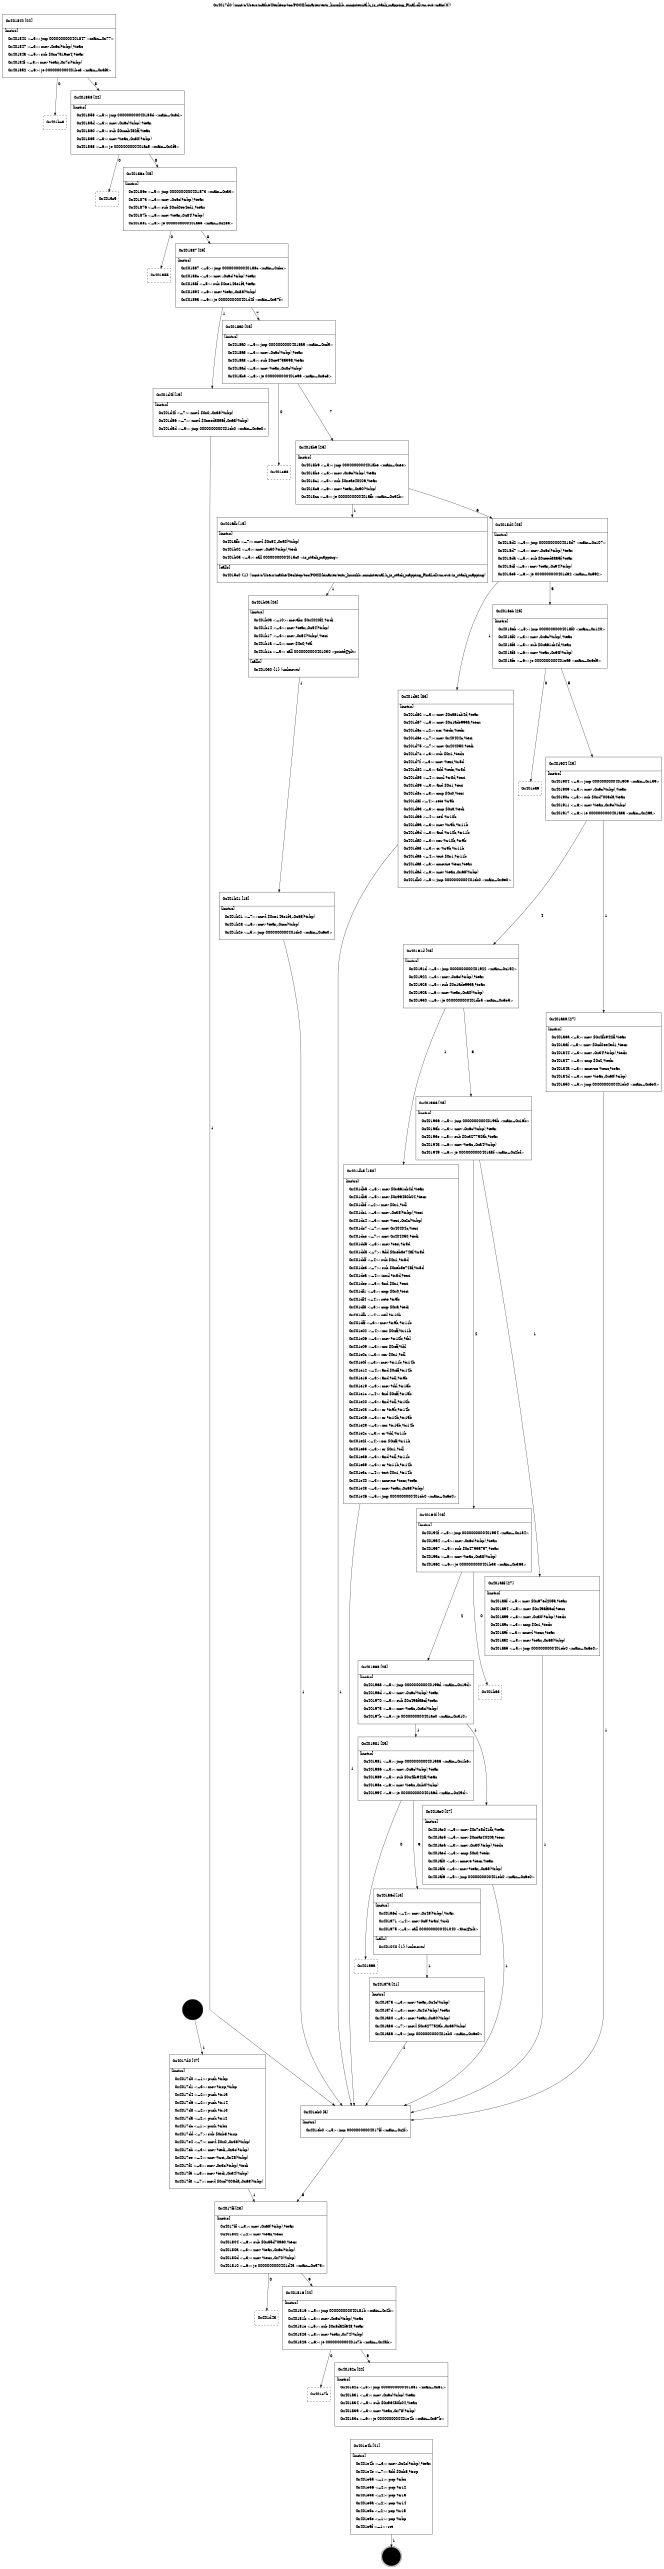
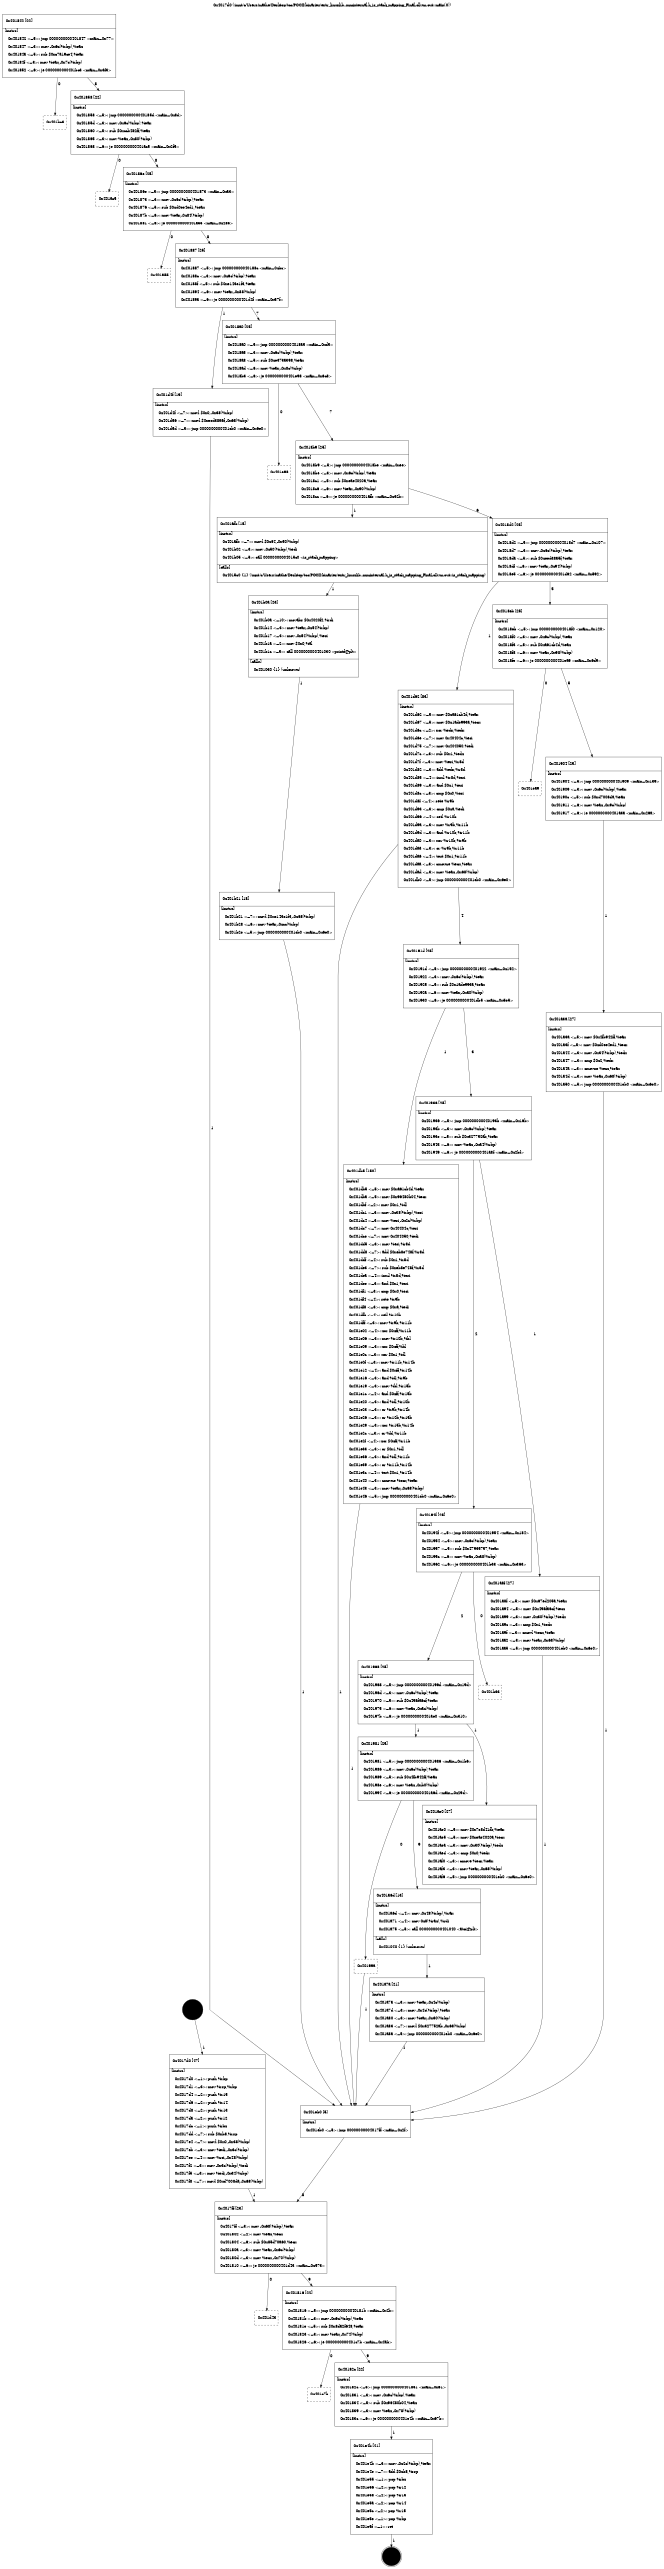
(546, 885) -> (459, 915)
(497, 2015) -> (359, 2038)
none -> (391, 2431)
